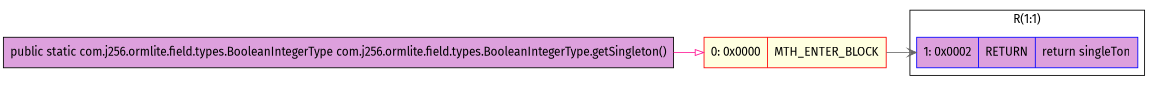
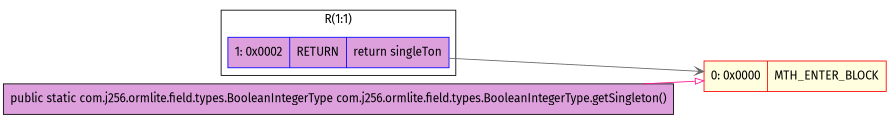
(897, 53) -> (572, 65)
